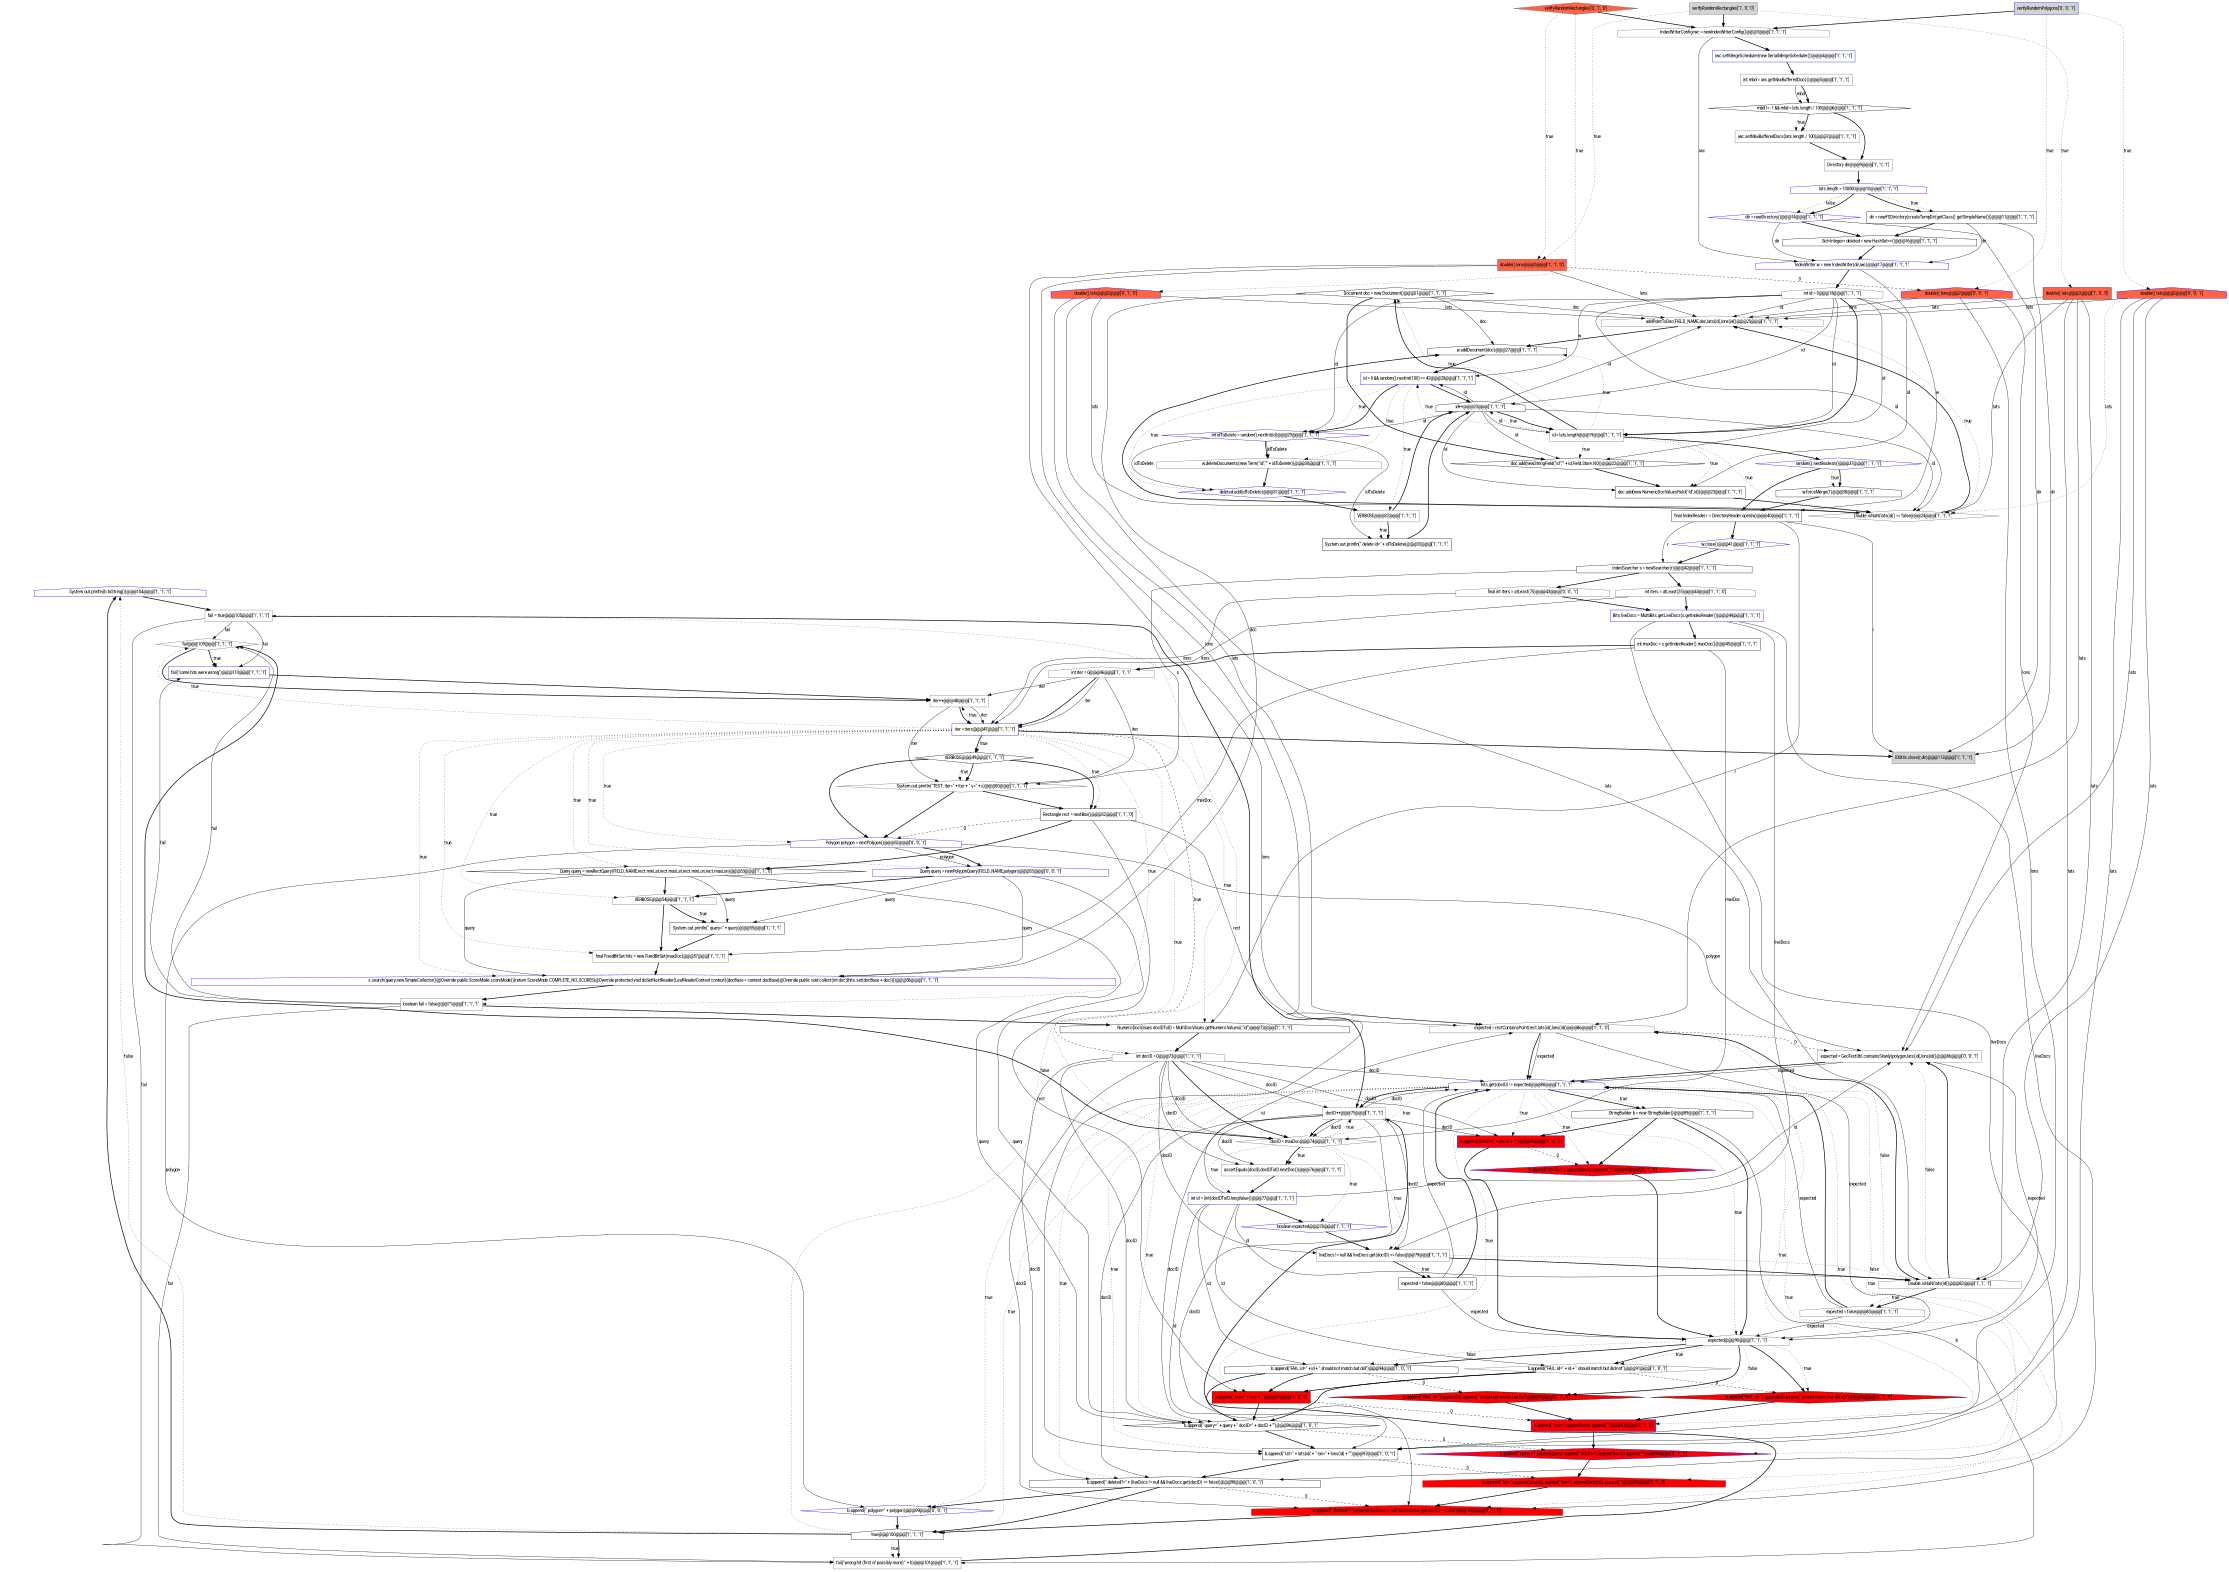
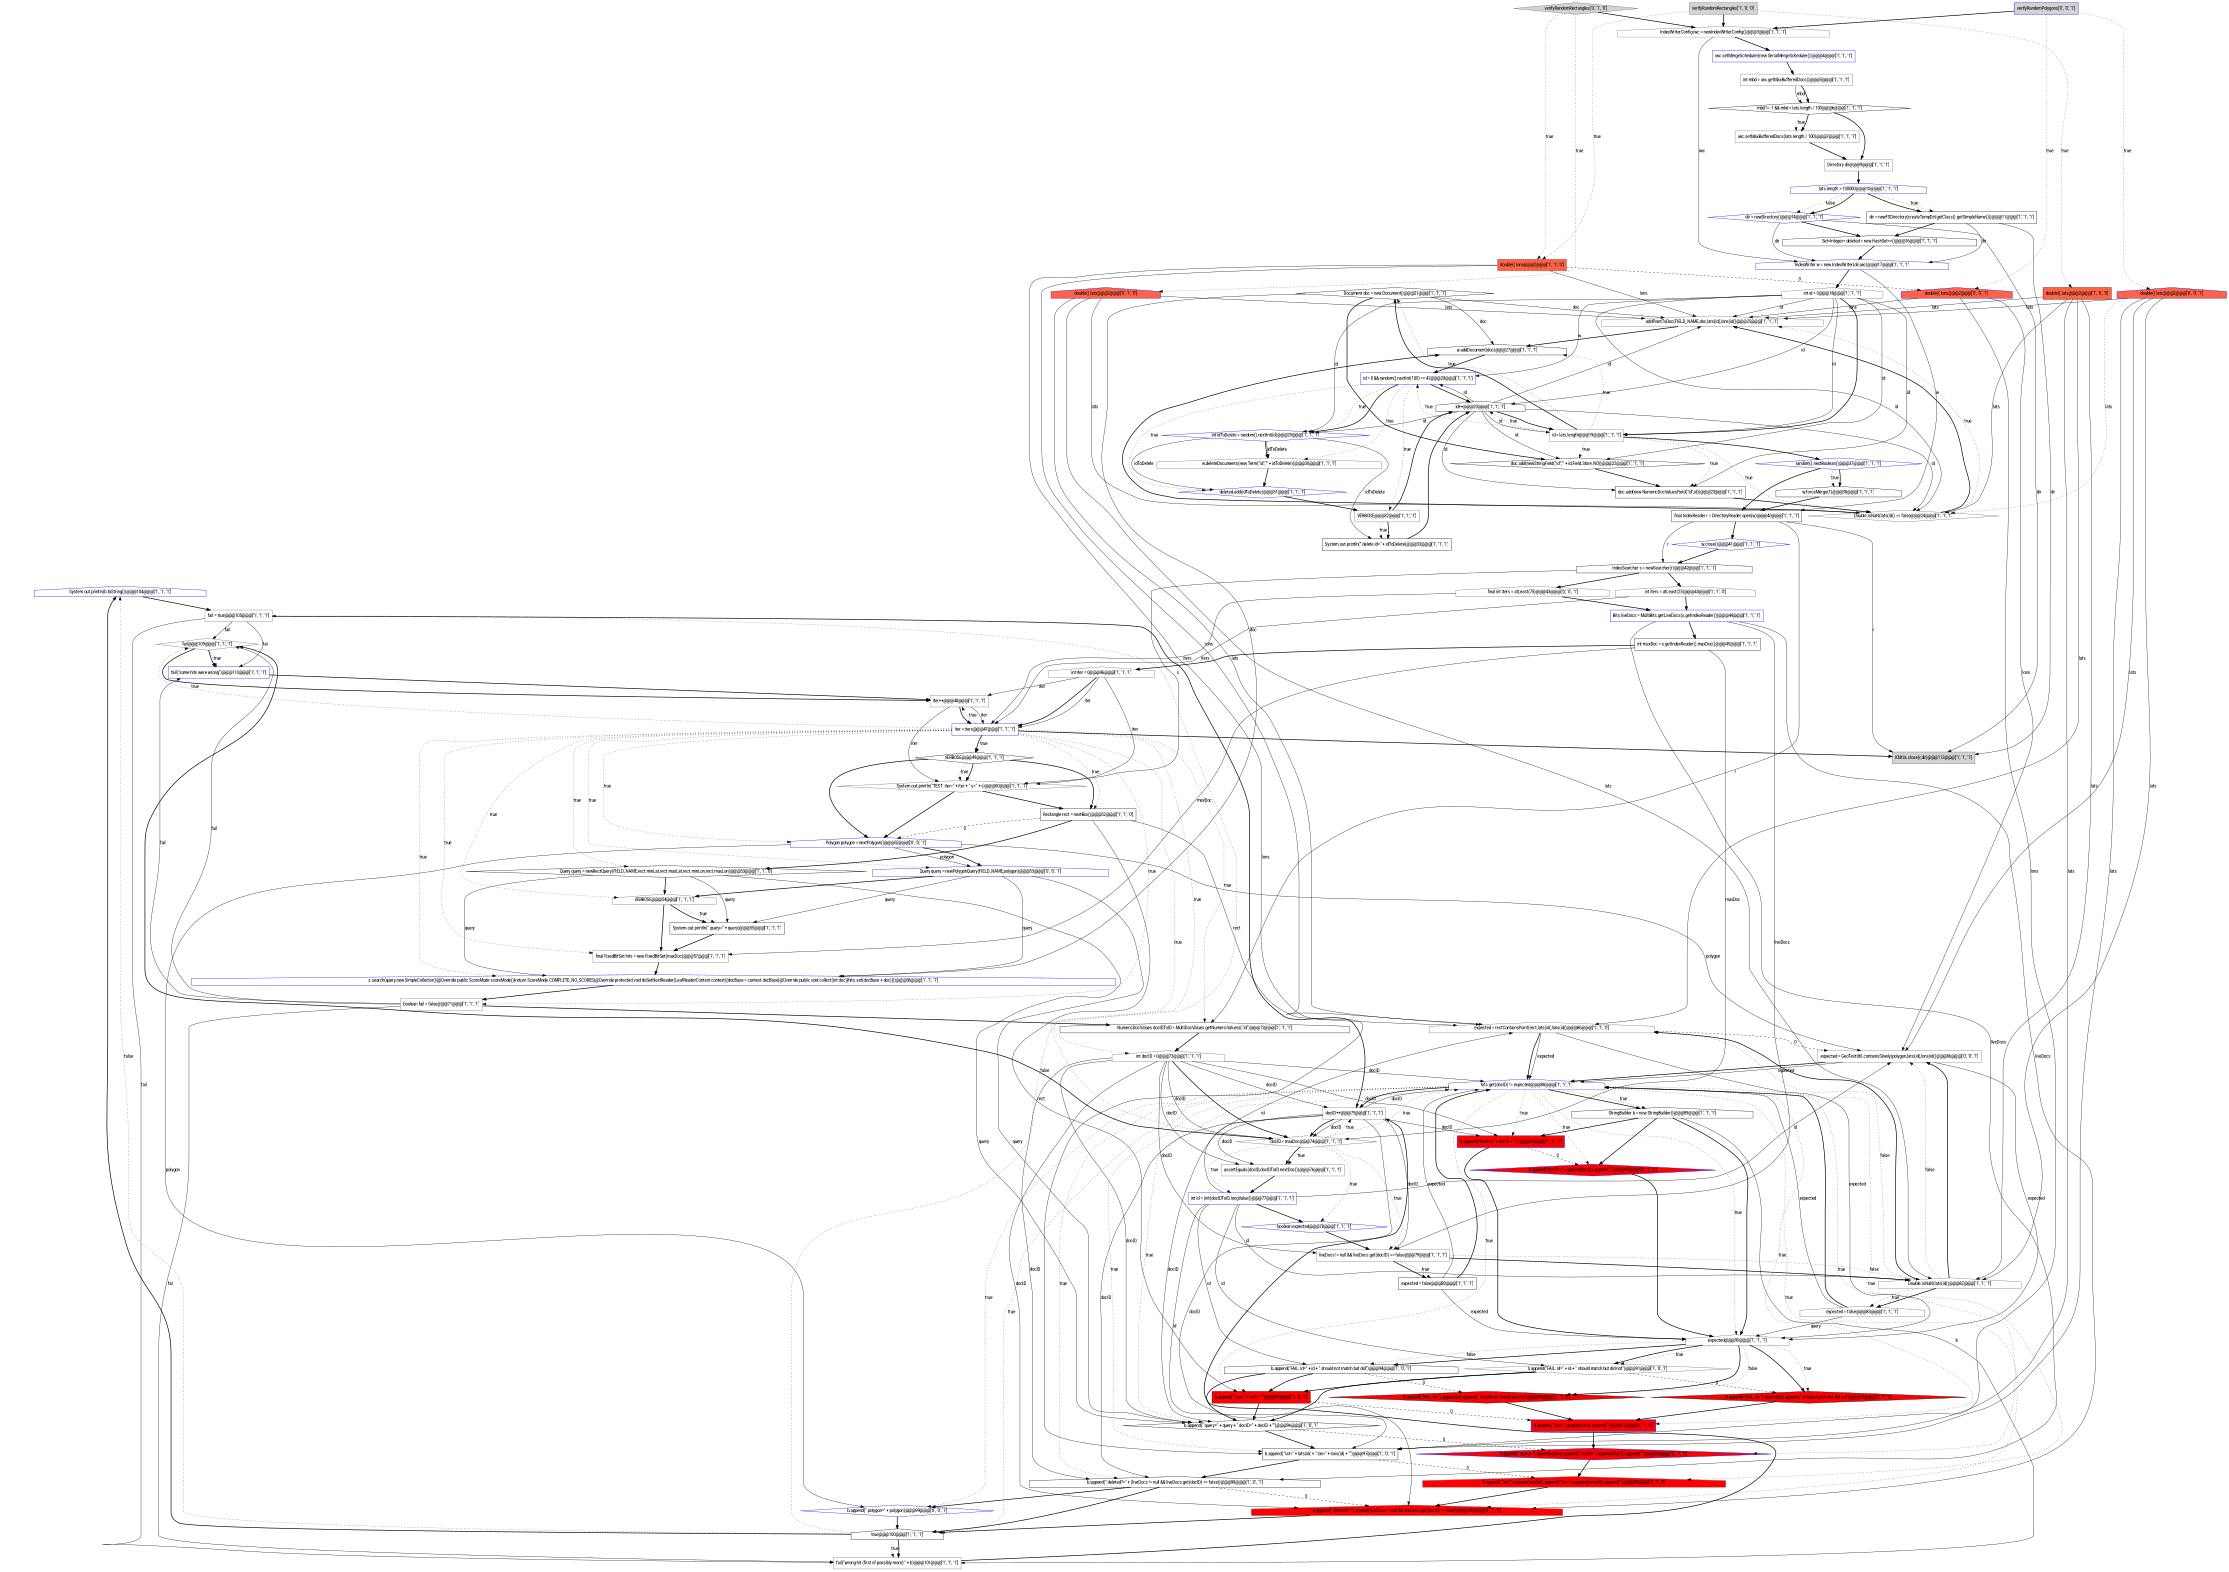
(1576, 8) -> (1576, 8)
(1194, 910) -> (1194, 910)
(1816, 1326) -> (1816, 1326)
